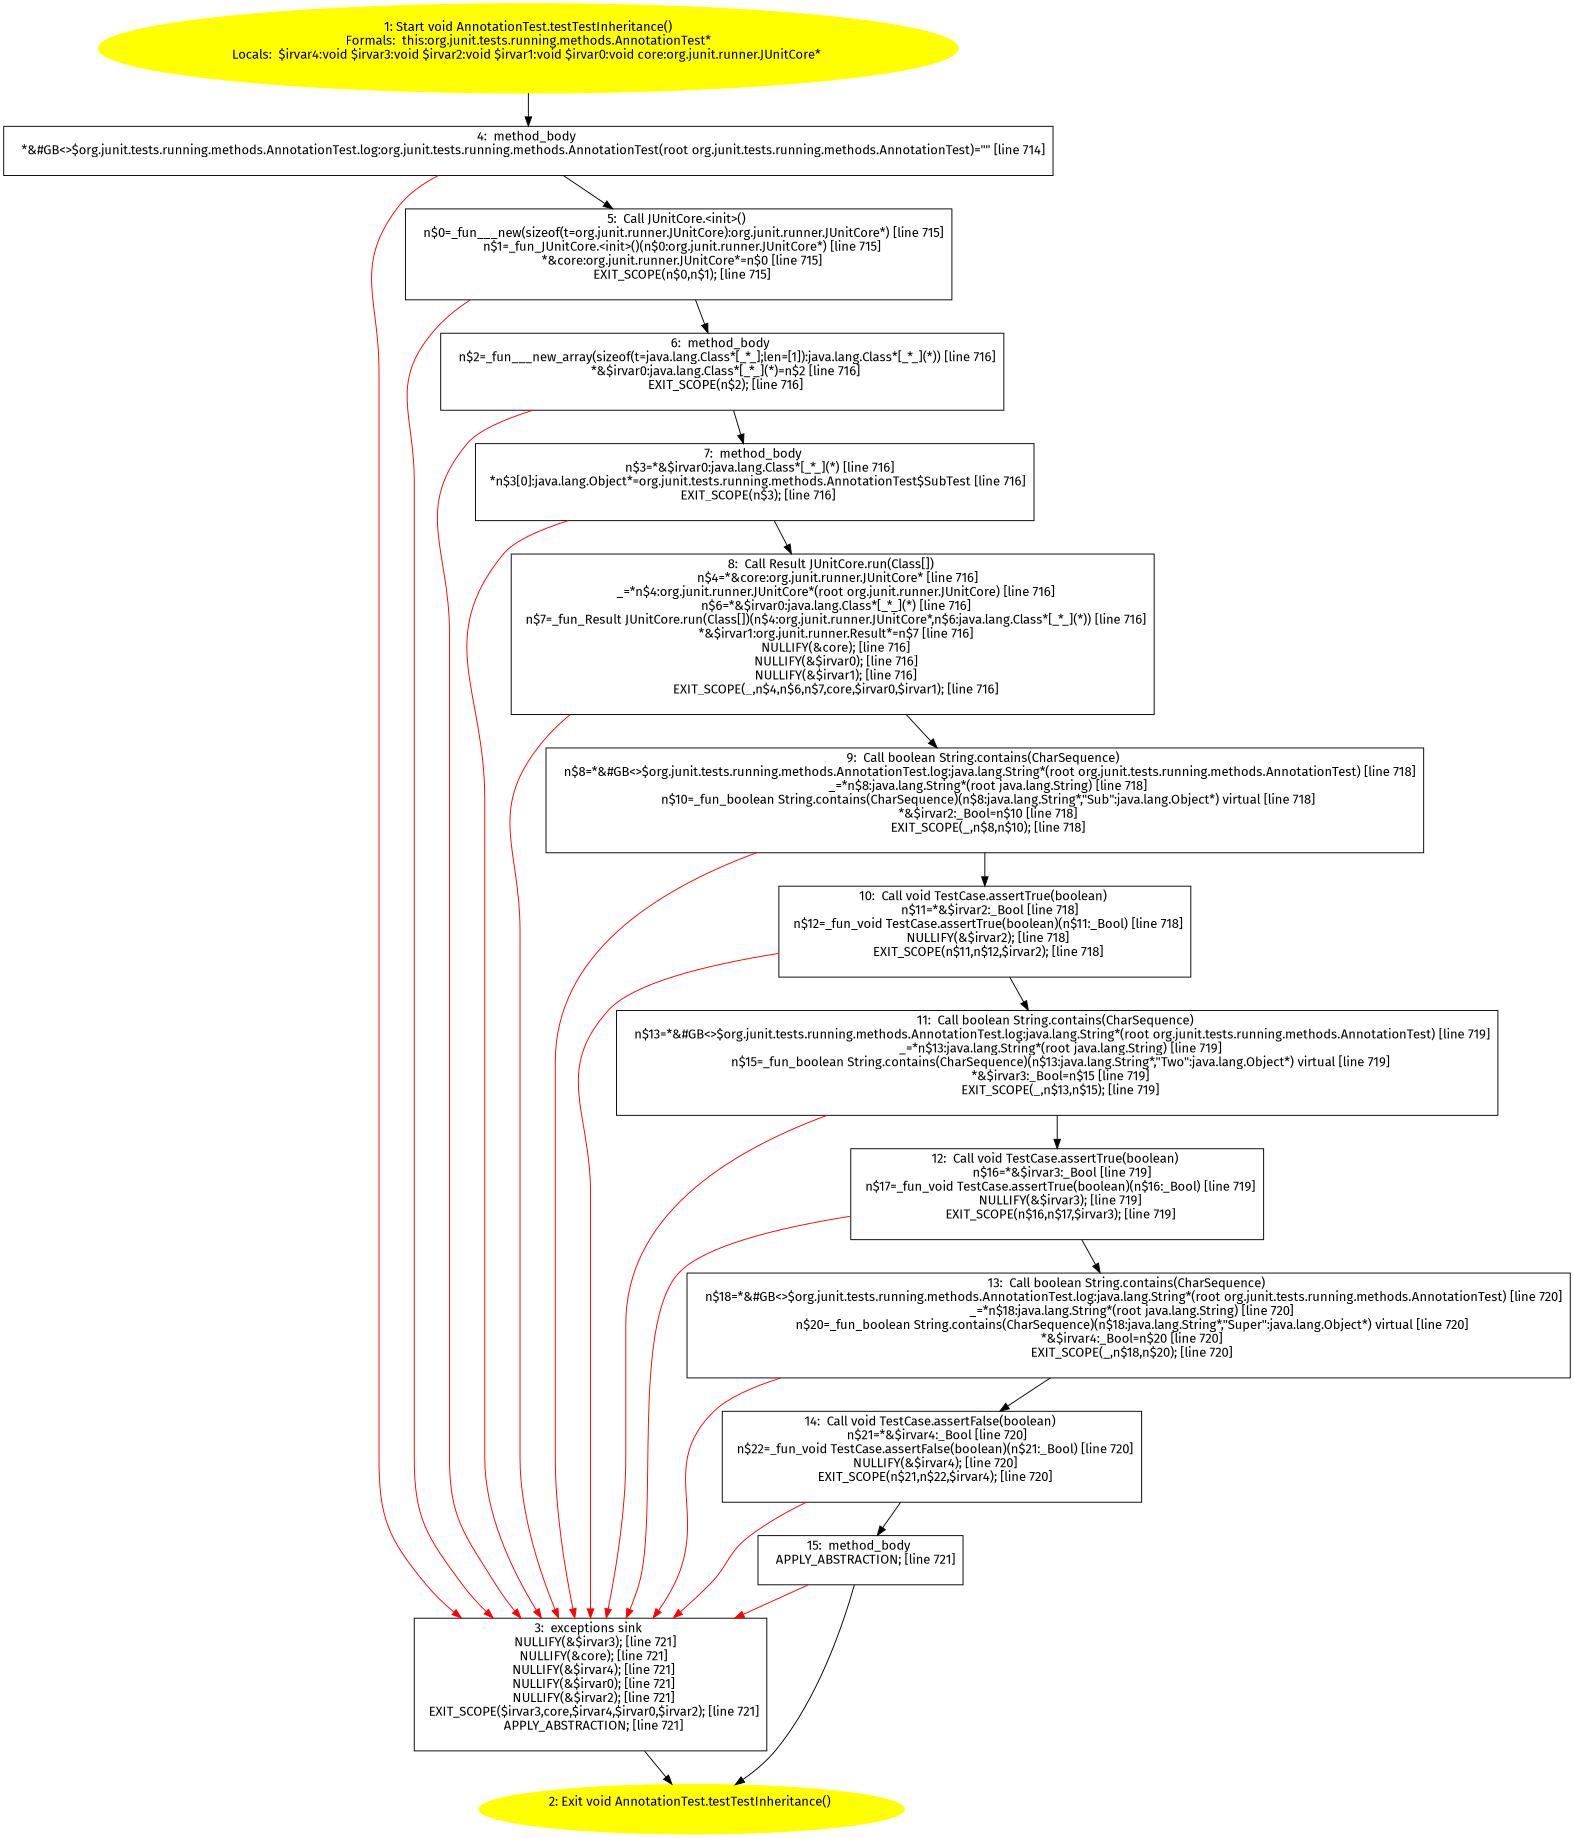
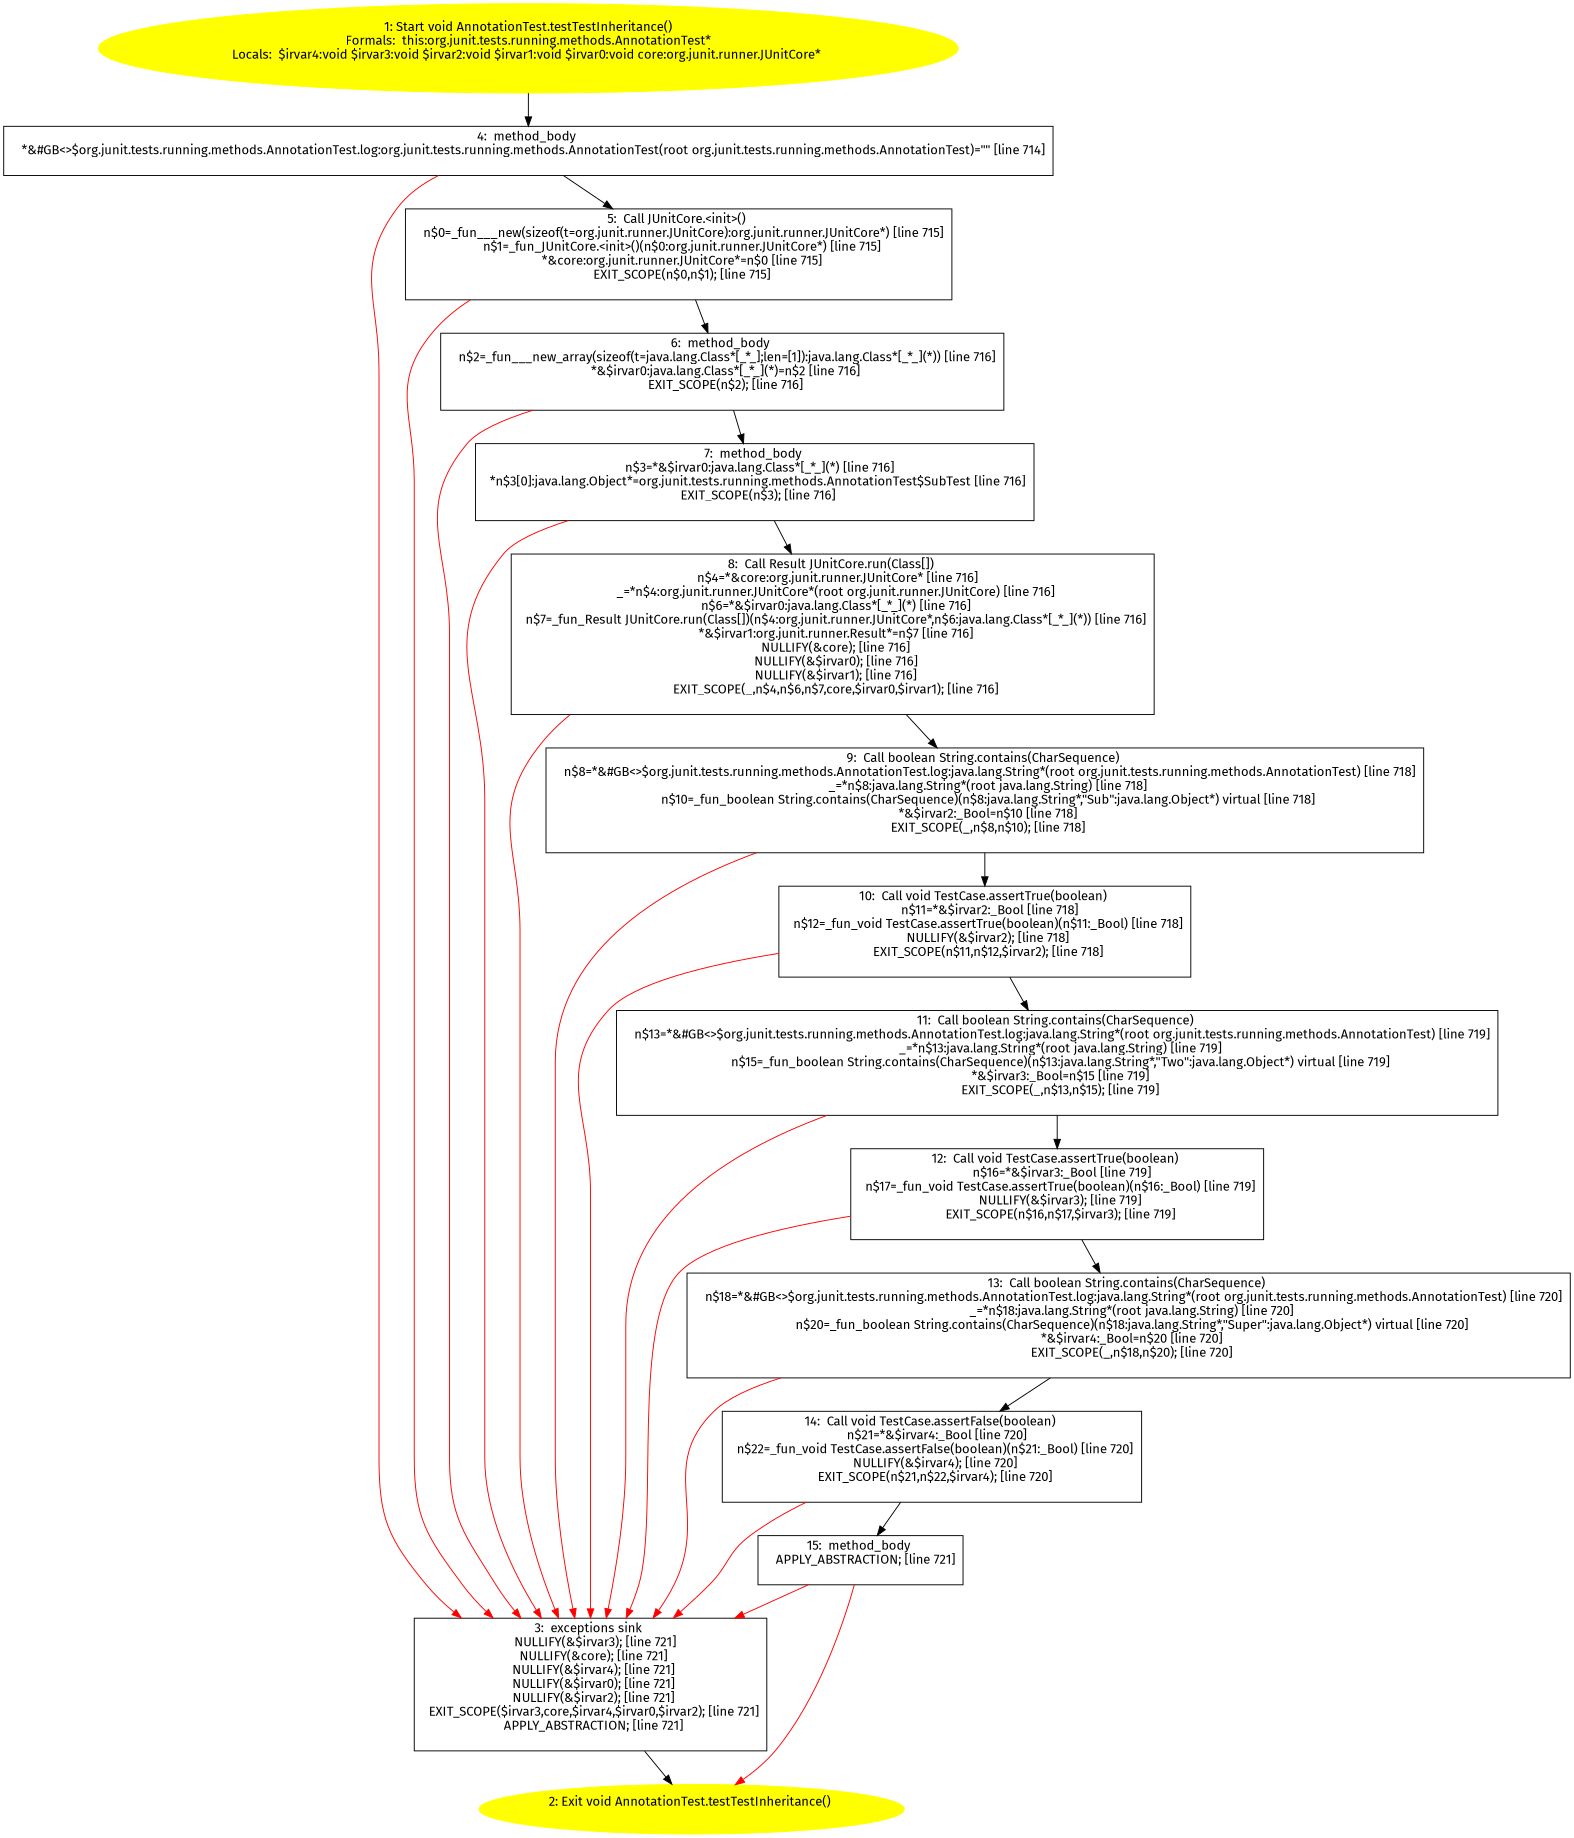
(813, 1691) -> (813, 1691)
